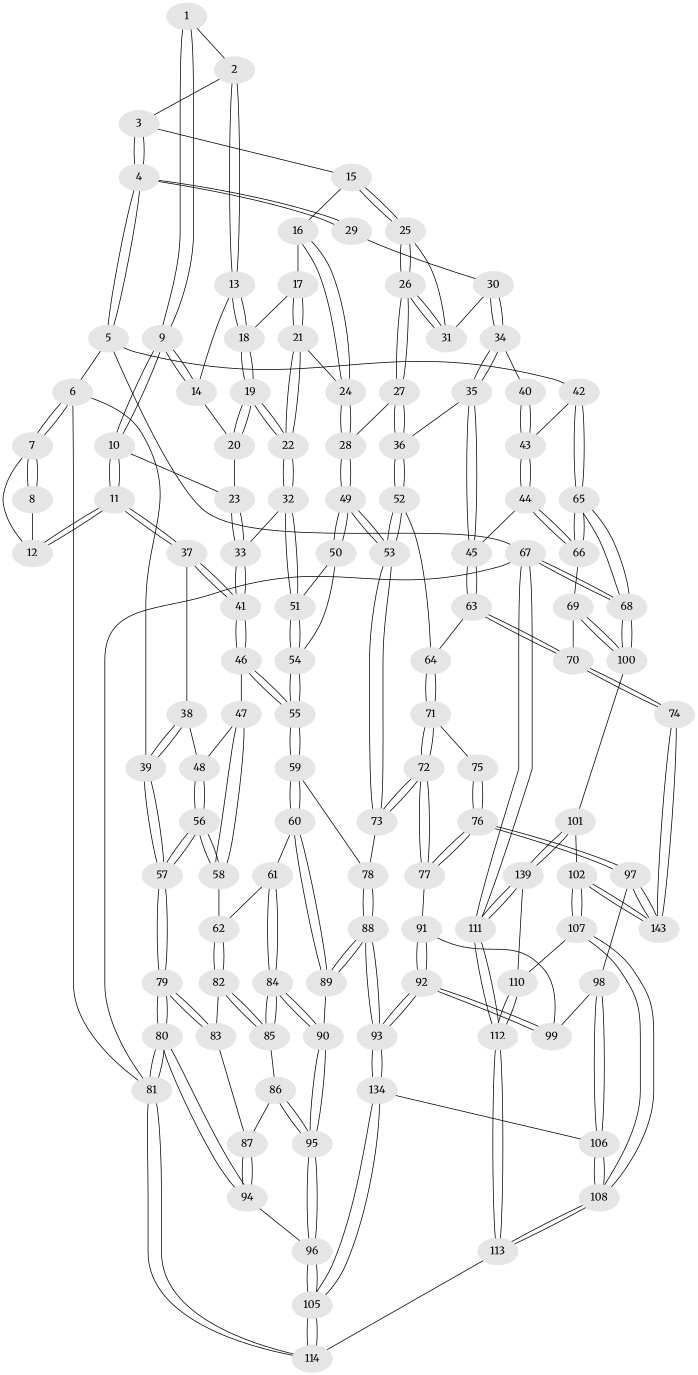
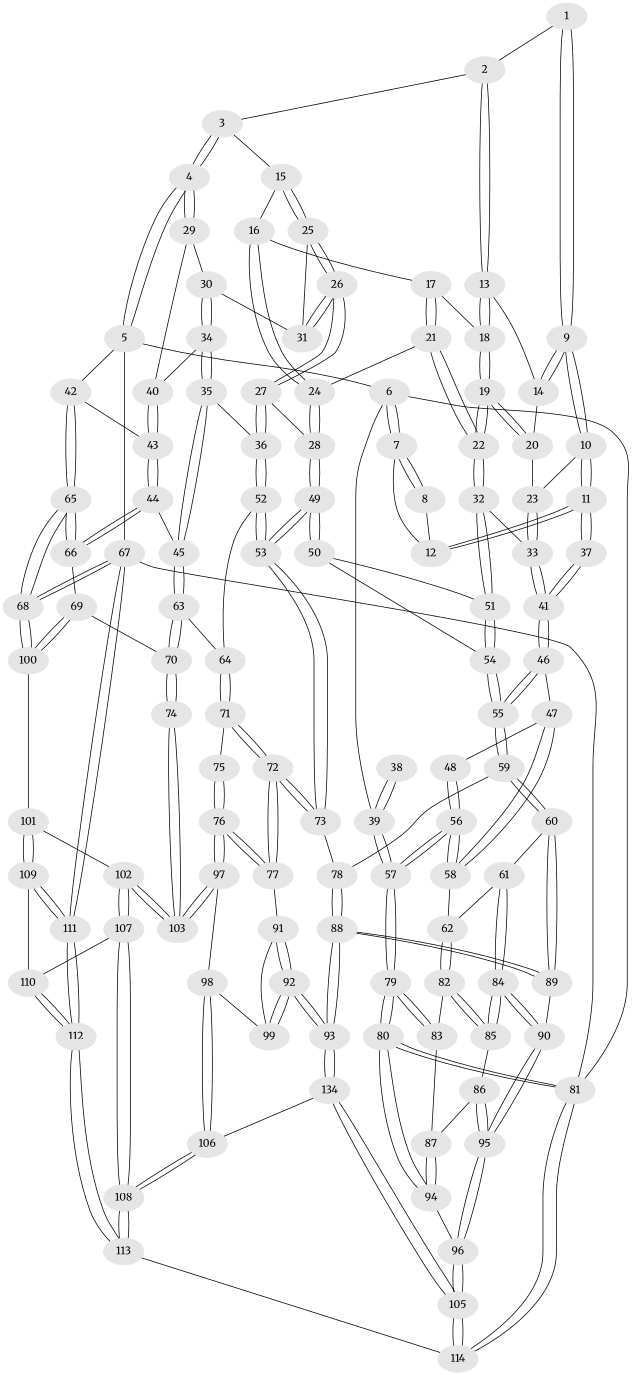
none -> (171, 312)
(187, 634) -> none
(193, 741) -> none
(523, 876) -> (28, 876)
(659, 929) -> (178, 929)
